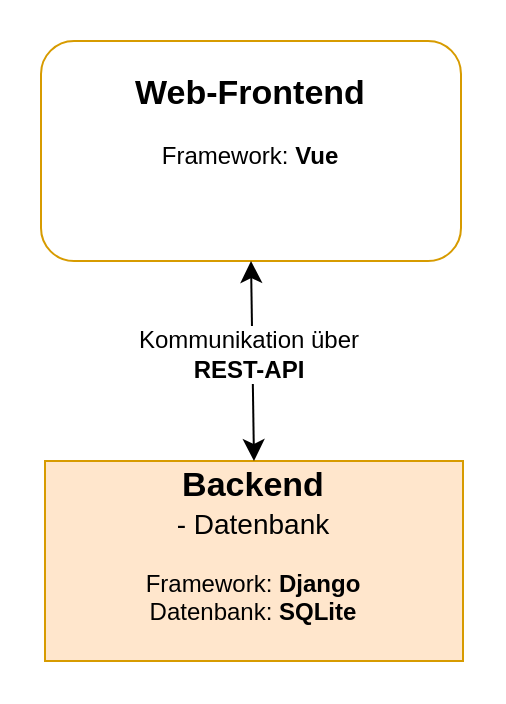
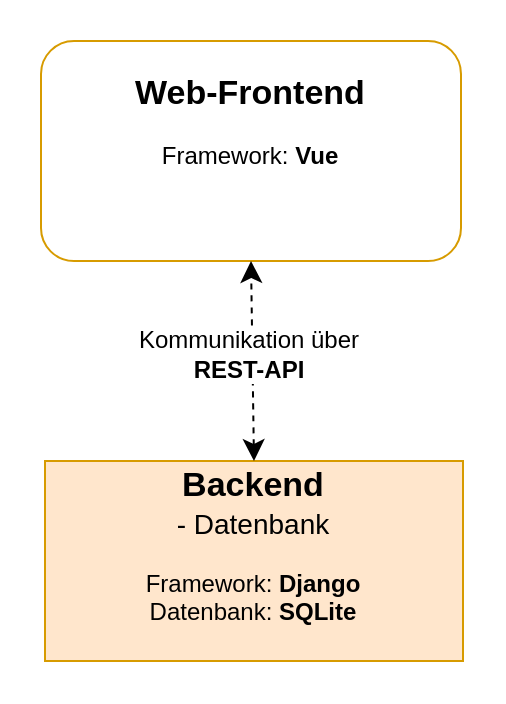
(253, 411) -> (253, 411)
